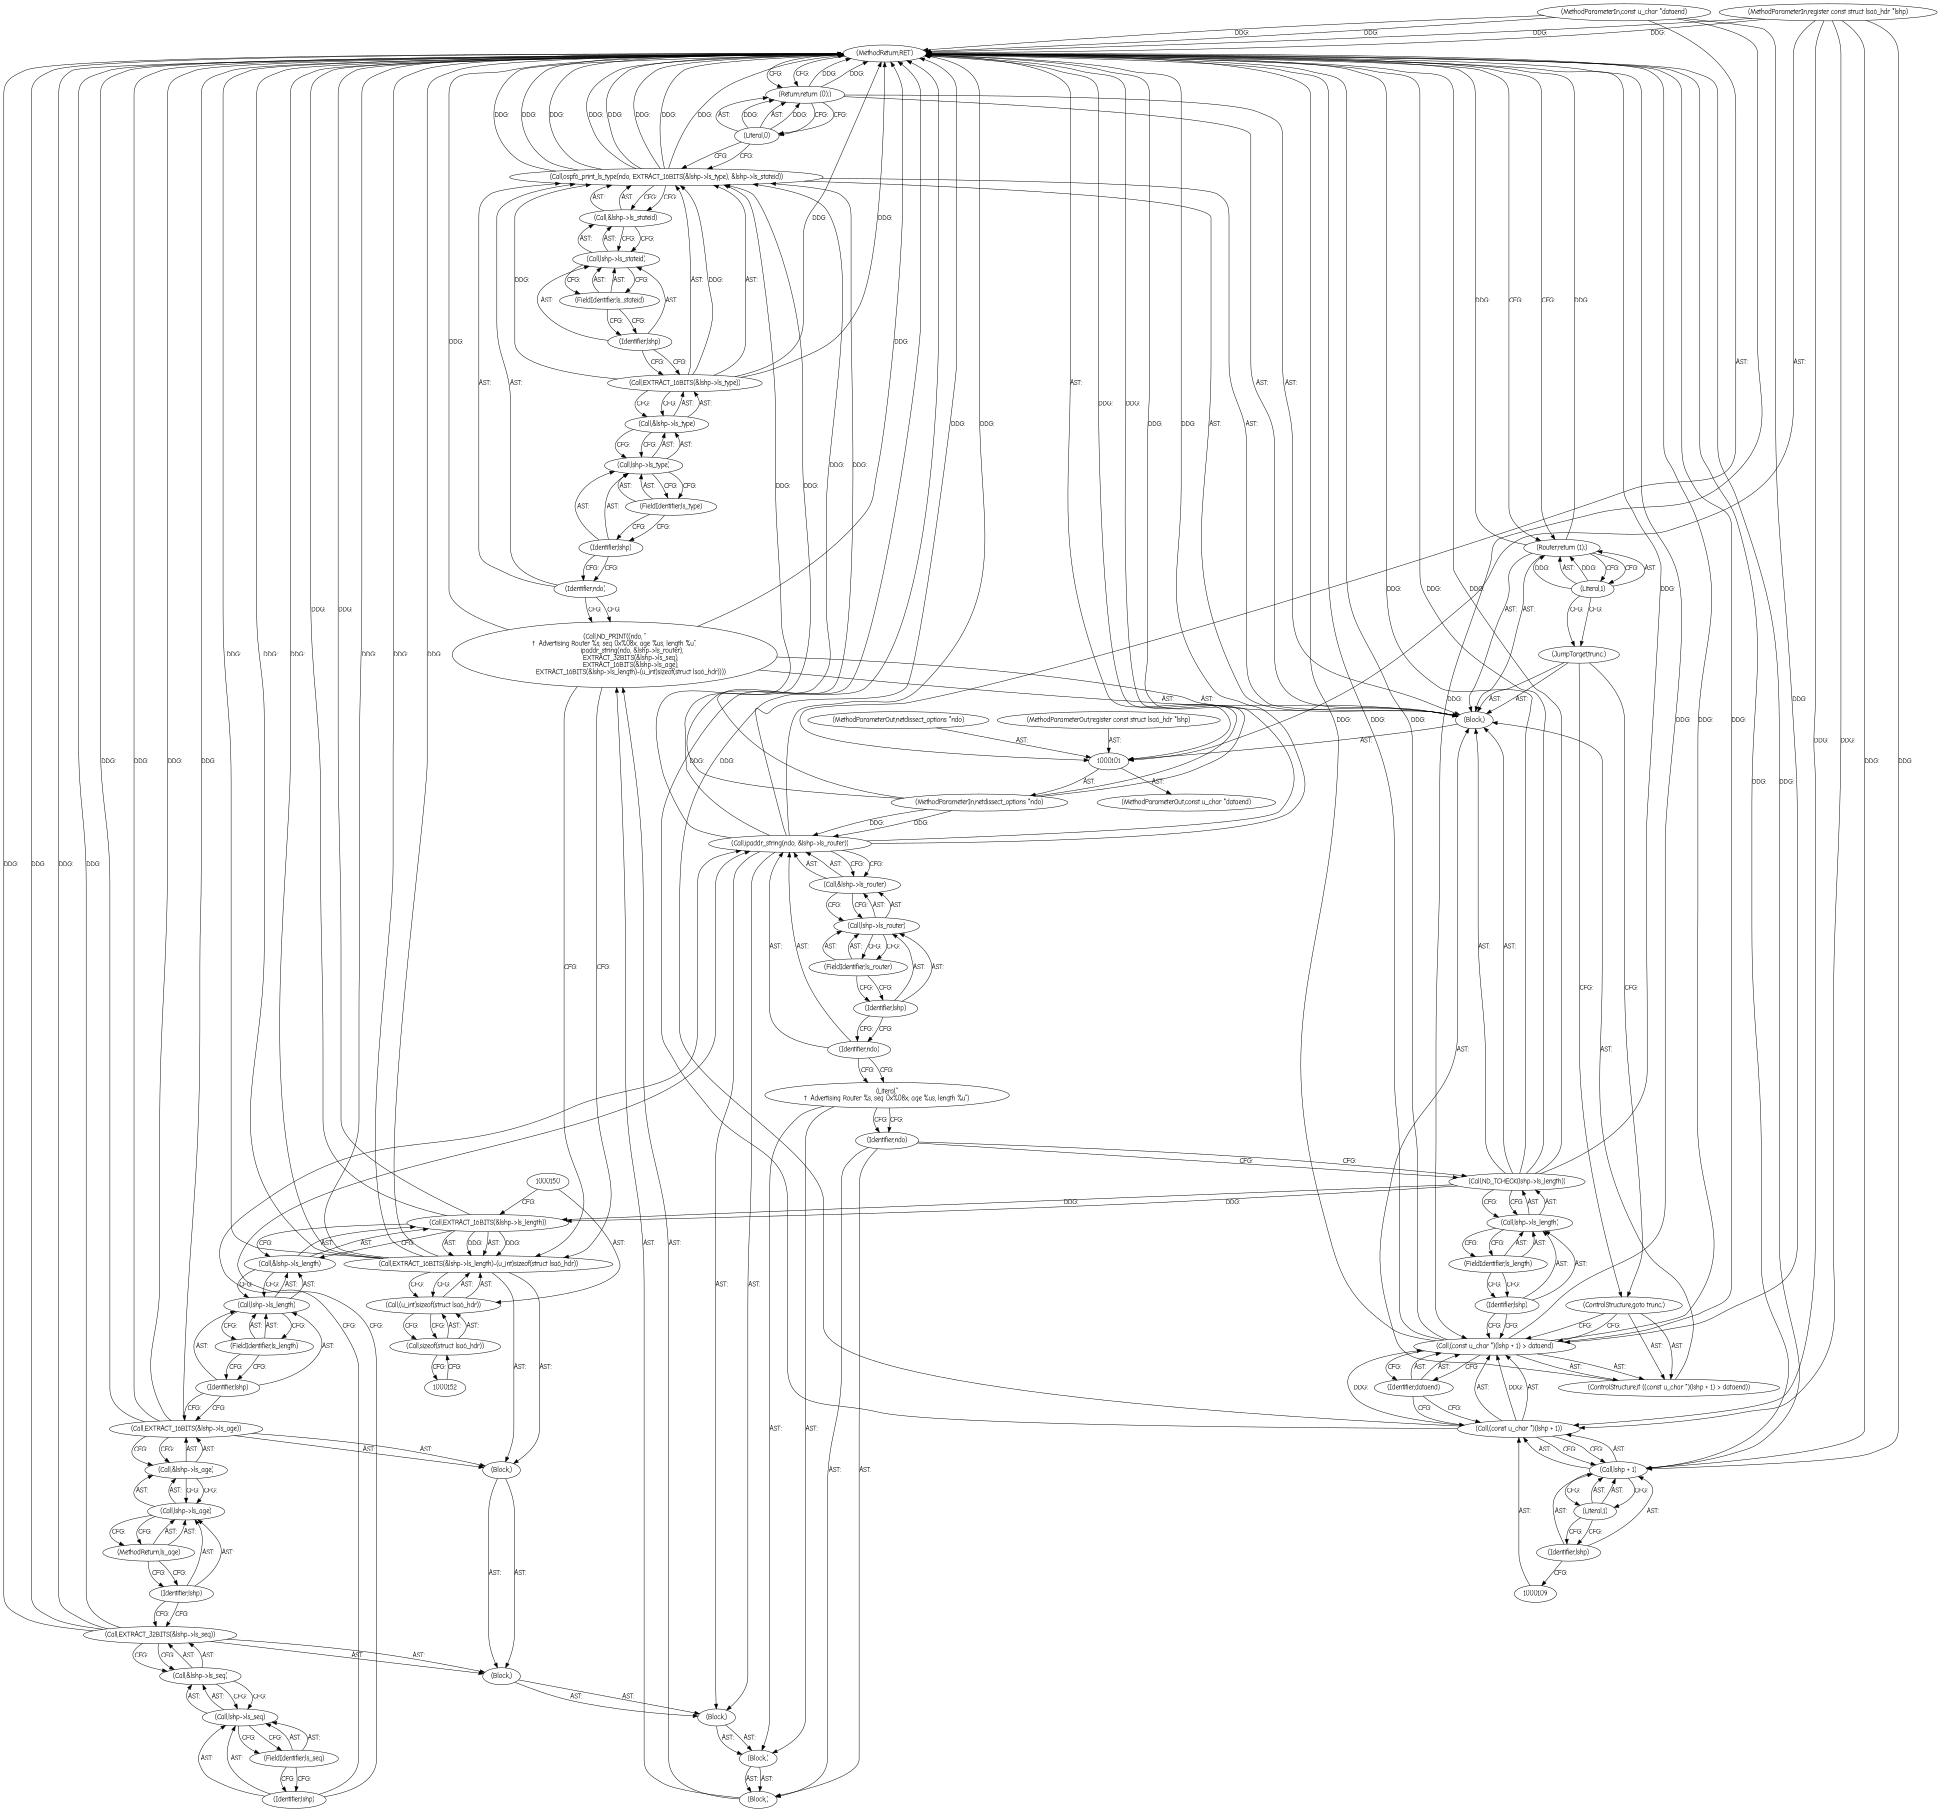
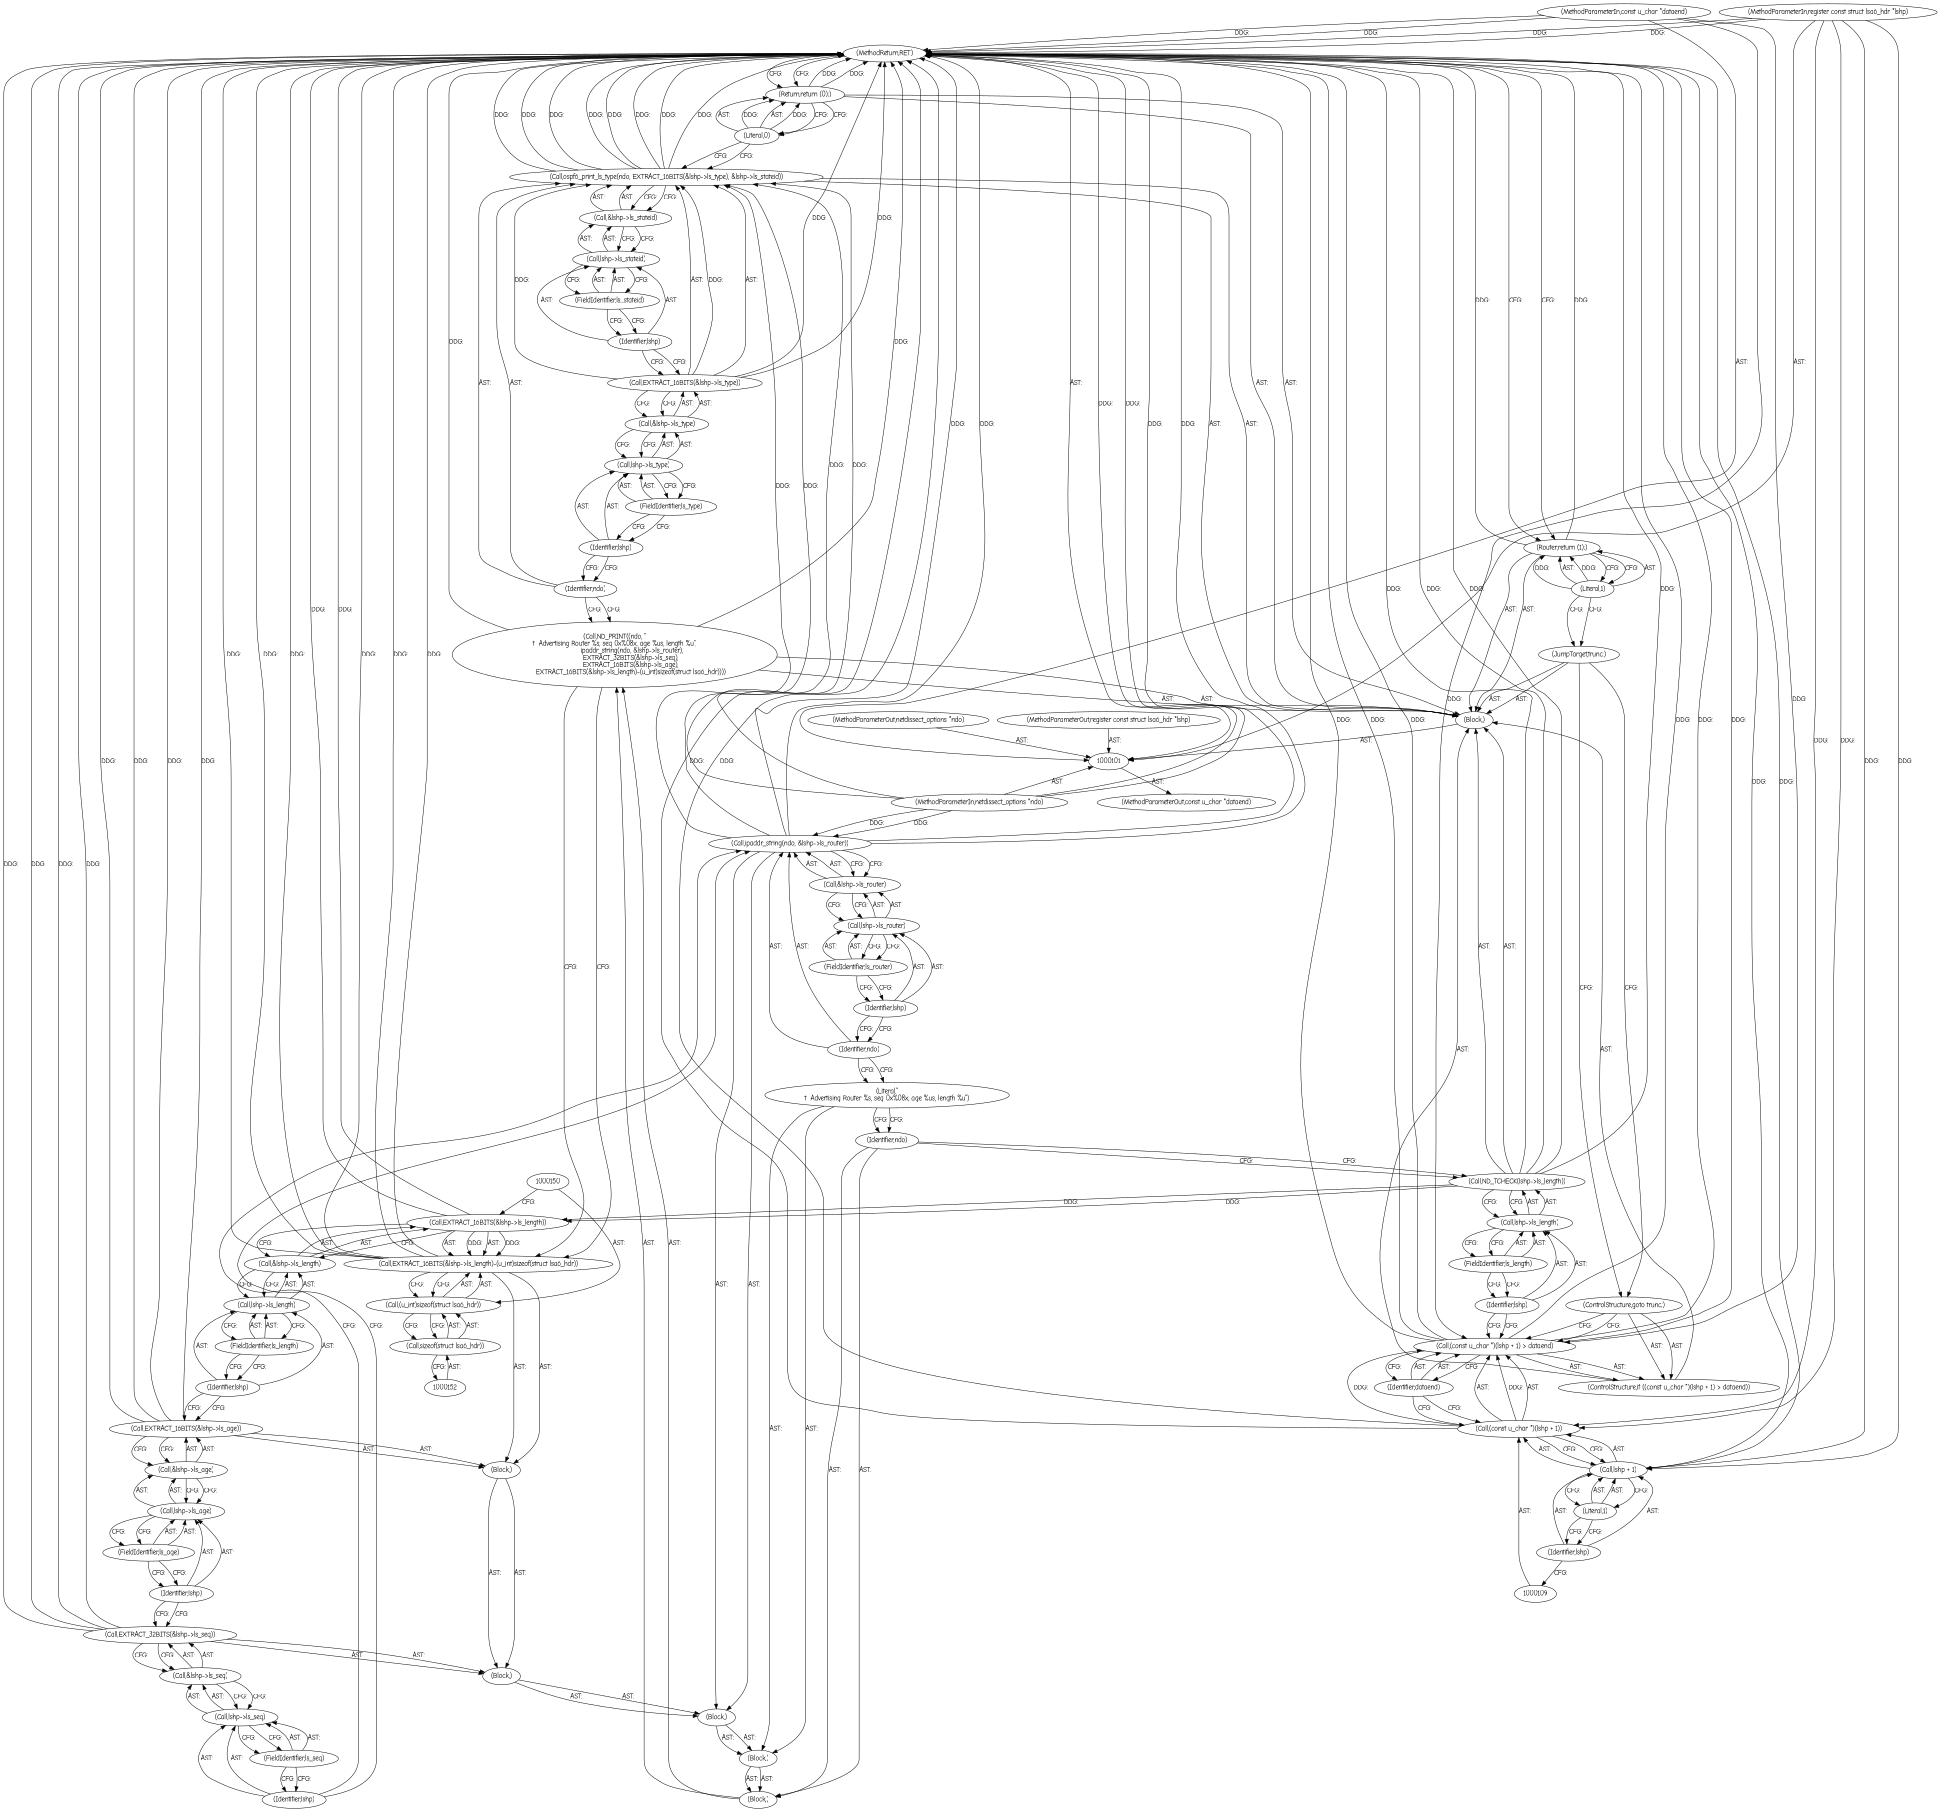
(1069, 785) -> (1046, 781)
(456, 1367) -> (456, 1367)
(149, 1553) -> (149, 1553)
